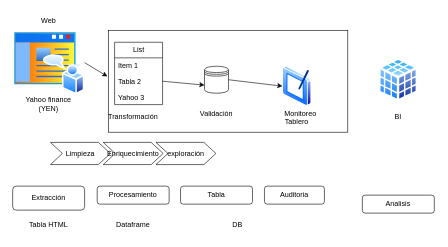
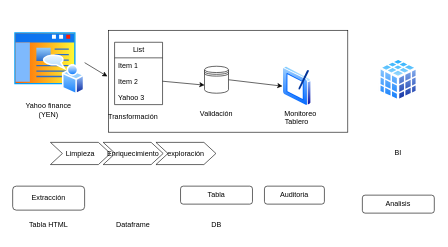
(48, 21) -> none
(130, 82) -> (129, 82)
(48, 104) -> (48, 110)
(398, 117) -> (398, 153)
(133, 195) -> none
(237, 225) -> (216, 225)
